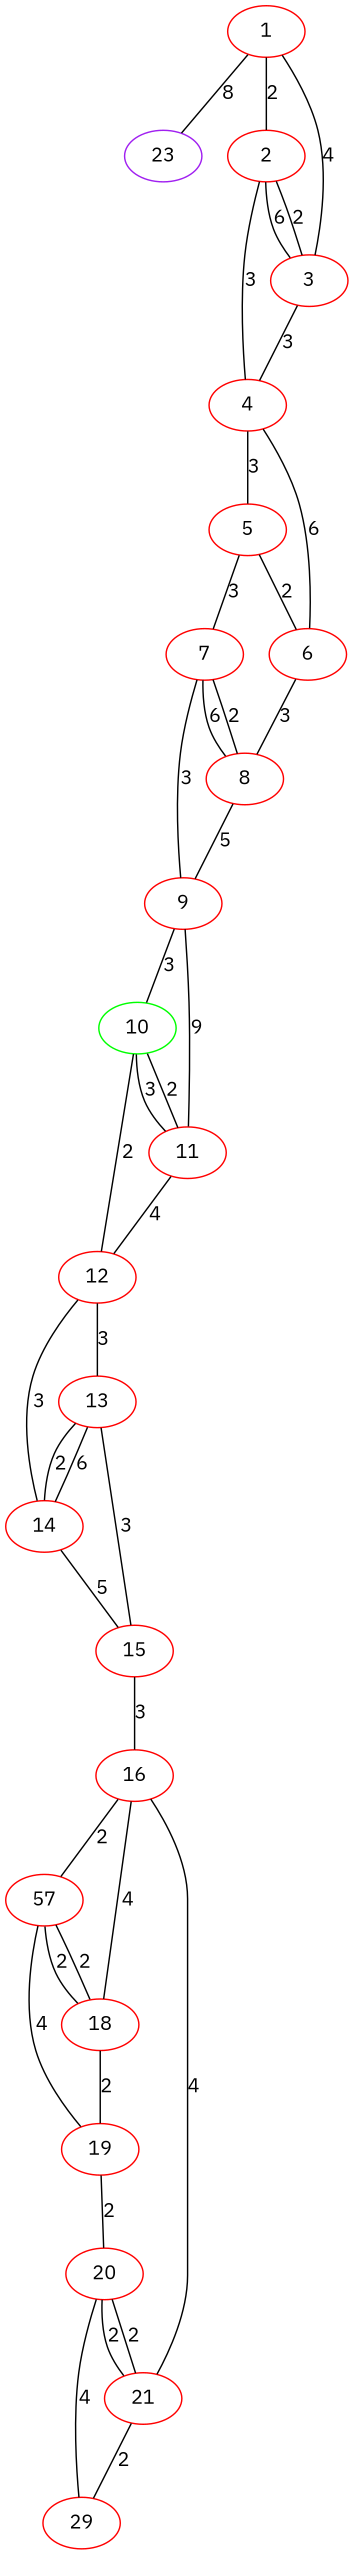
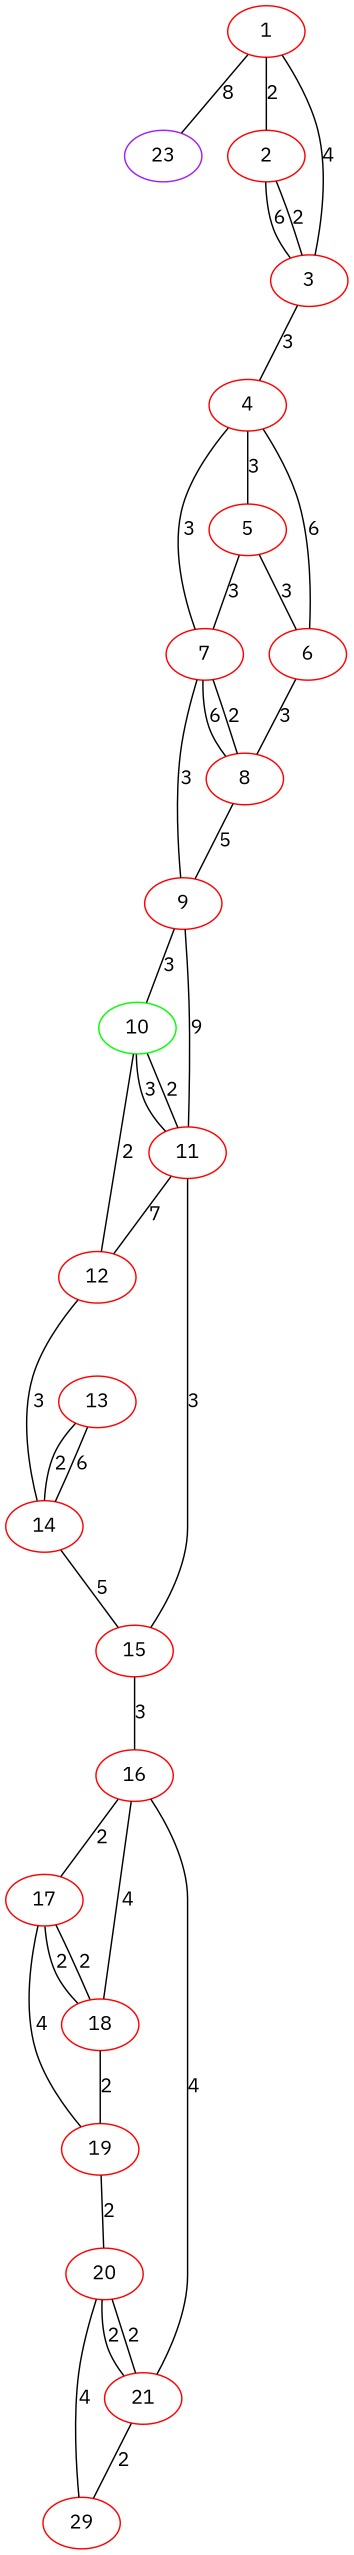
(243, 280) -> (179, 523)
(287, 592) -> (287, 592)
(155, 1215) -> (155, 1215)
(97, 1340) -> none
(116, 1527) -> (188, 1407)
(44, 1900) -> (44, 1900)
